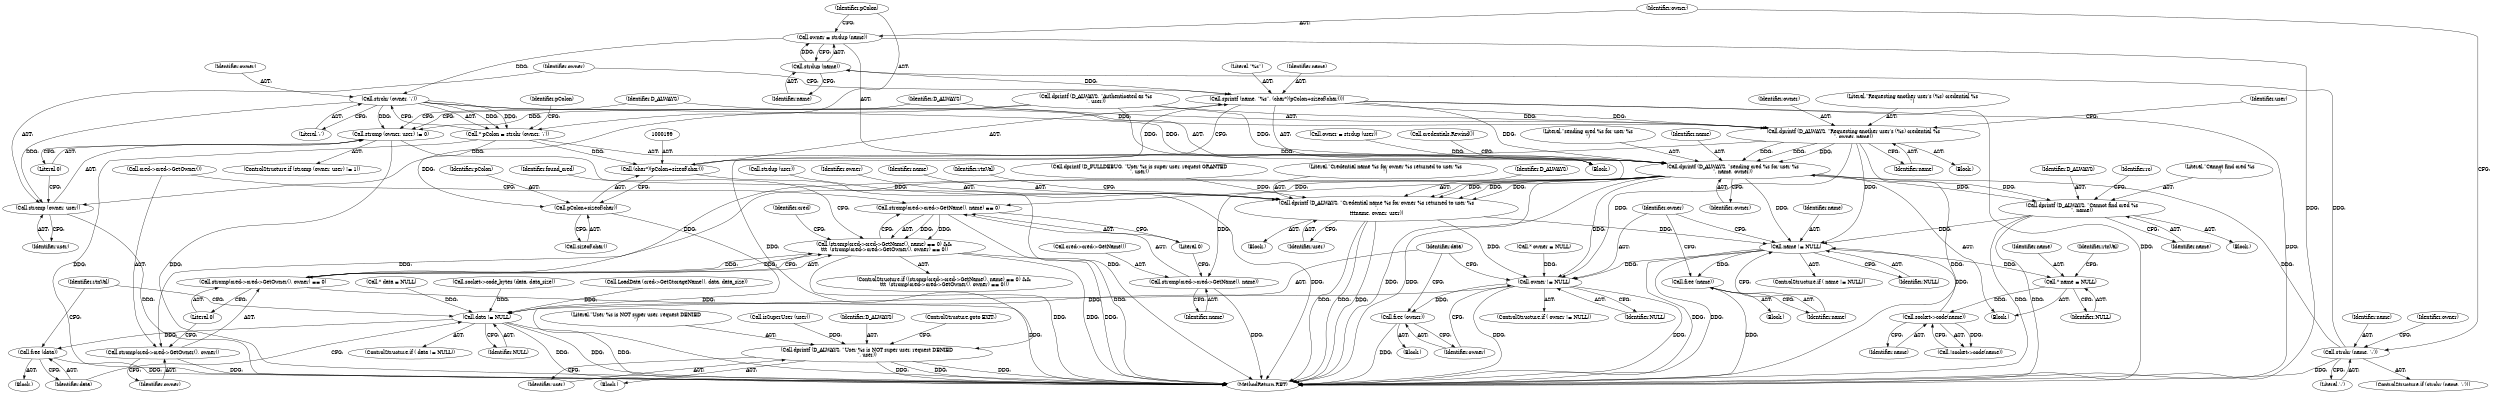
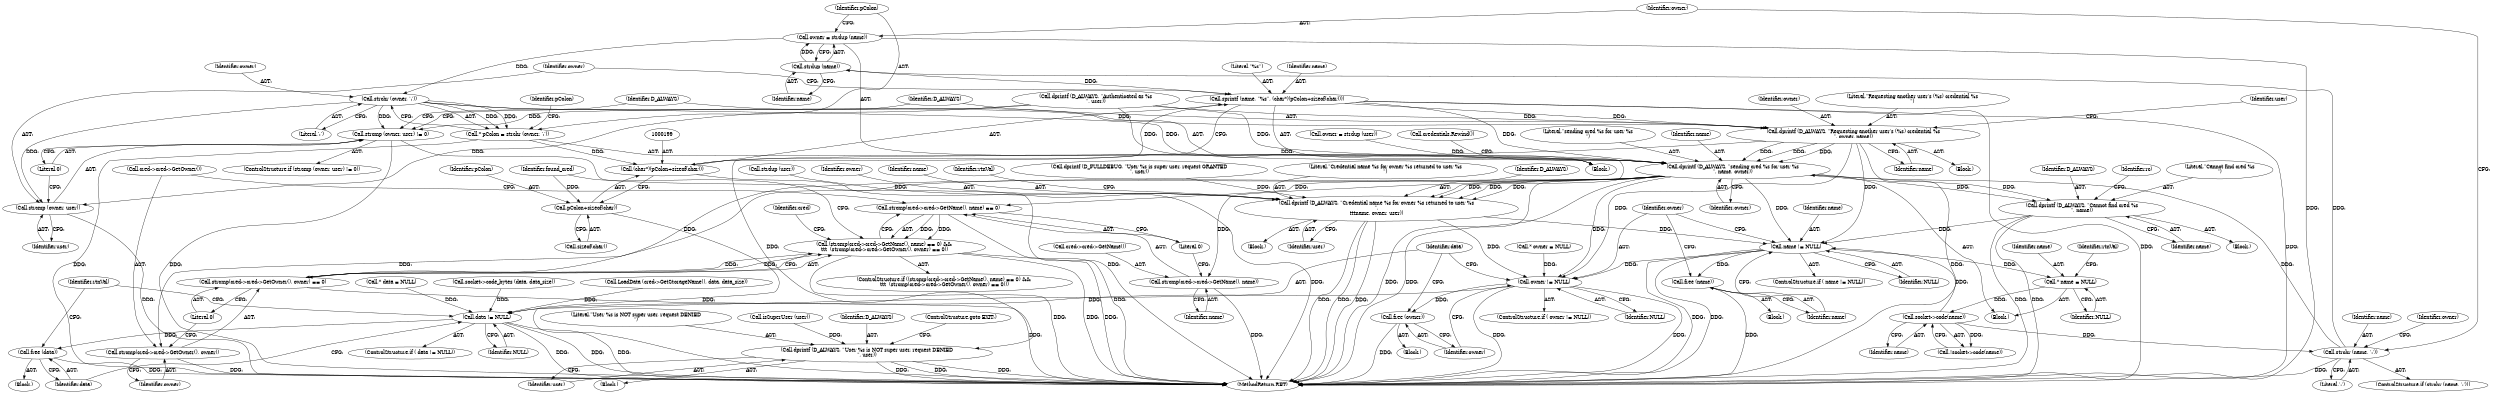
(302, 170) -> (302, 170)
(432, 186) -> (566, 188)
none -> (2133, 341)
